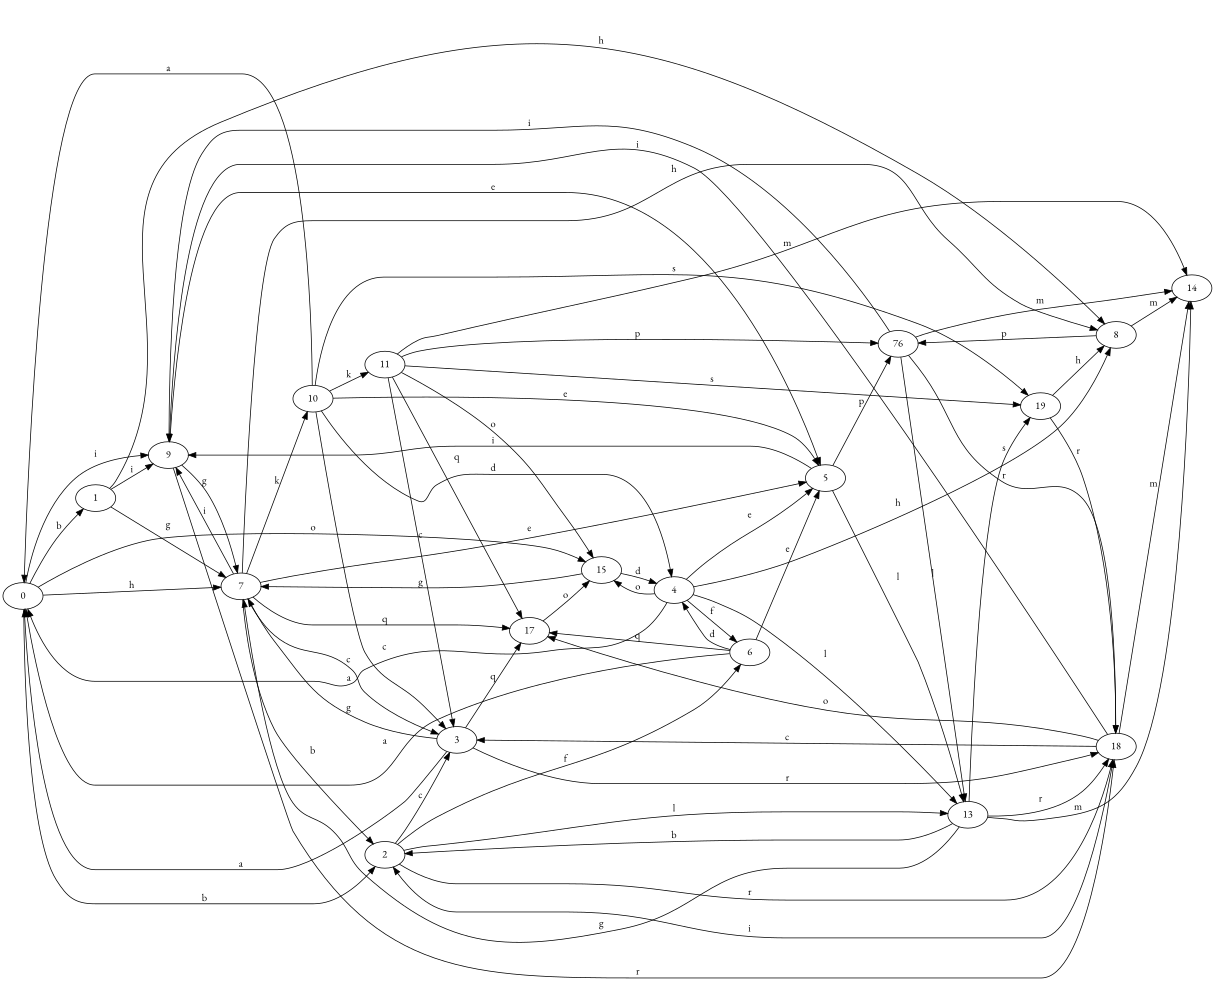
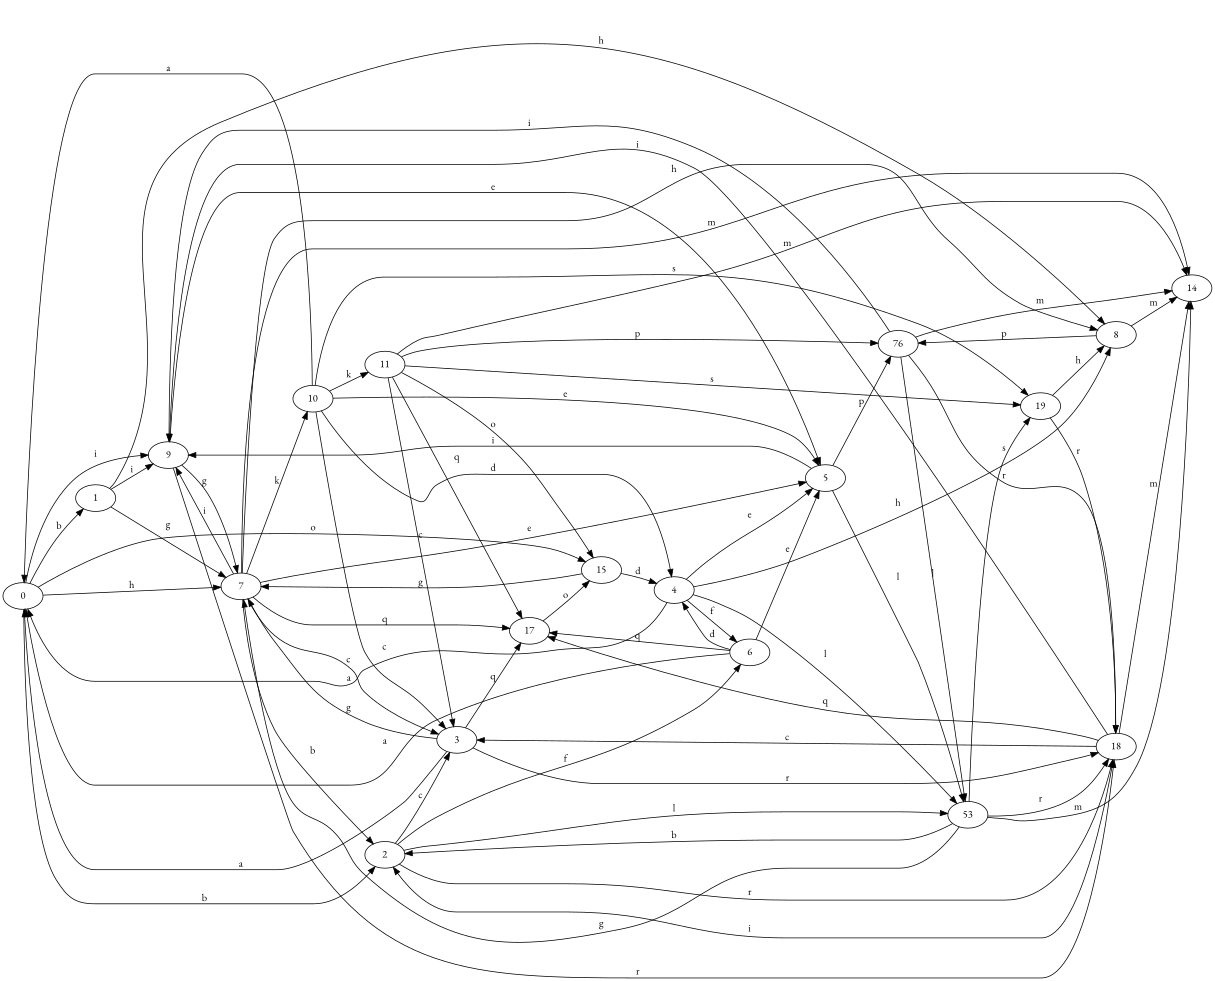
none -> (610, 247)
(637, 593) -> none
(825, 701) -> (825, 701)
(968, 815) -> (968, 815)
